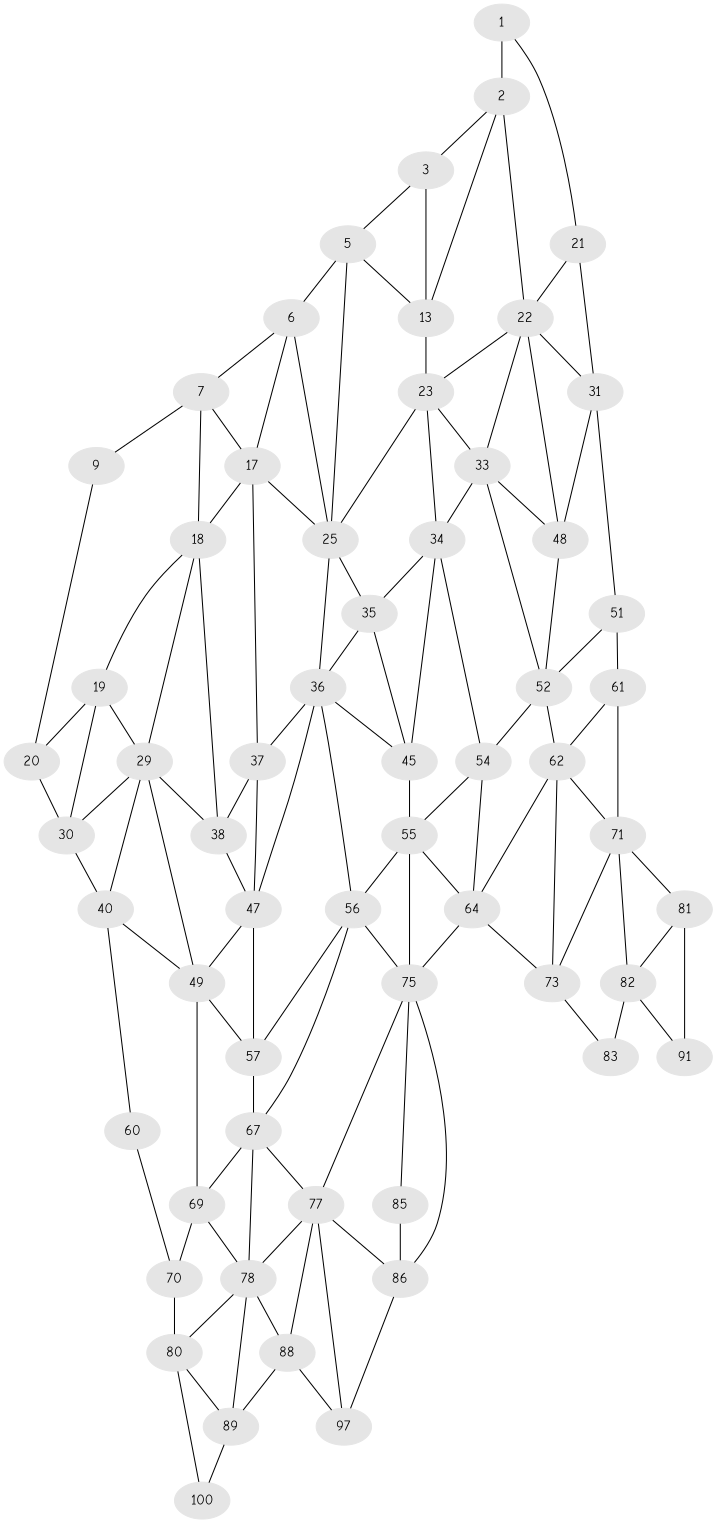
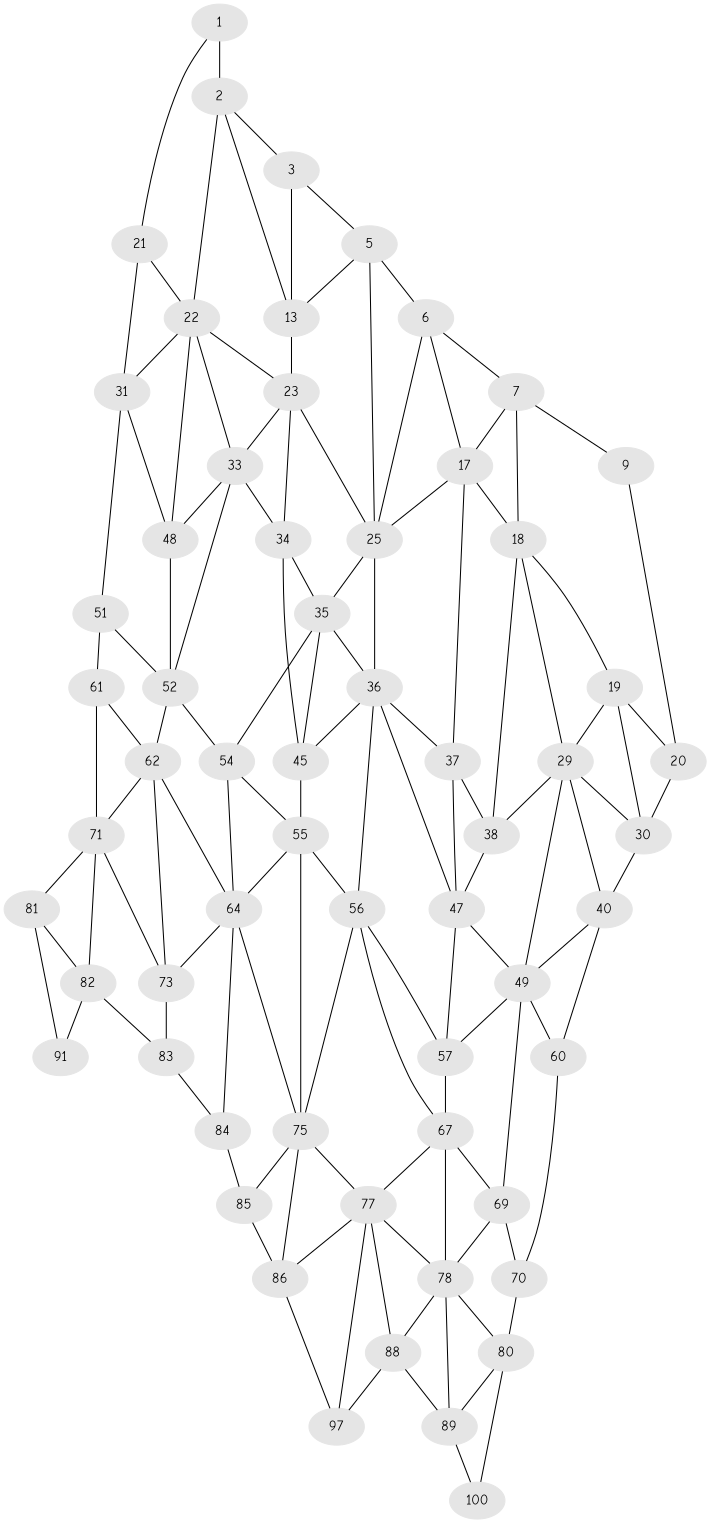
(460, 651) -> (275, 688)
none -> (540, 1020)
none -> (223, 1131)
